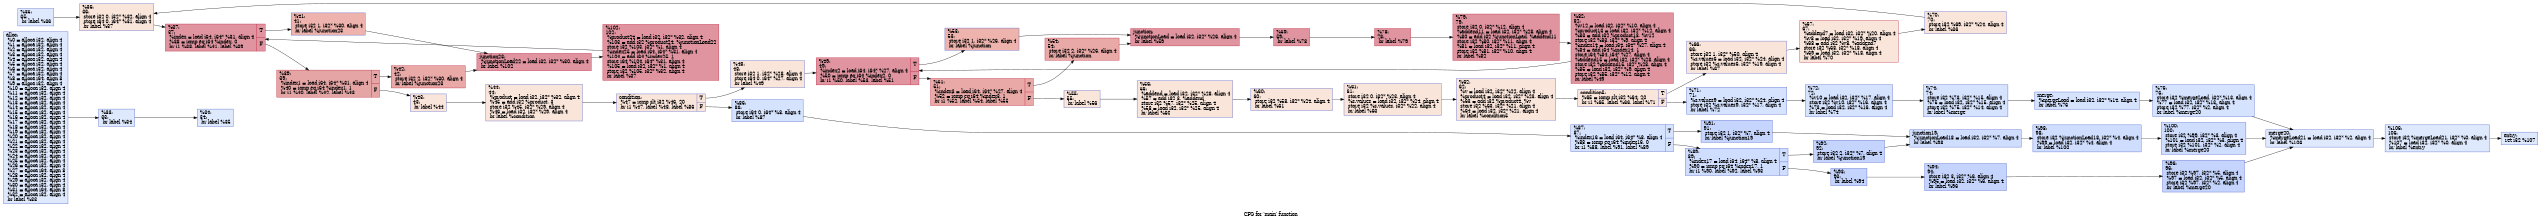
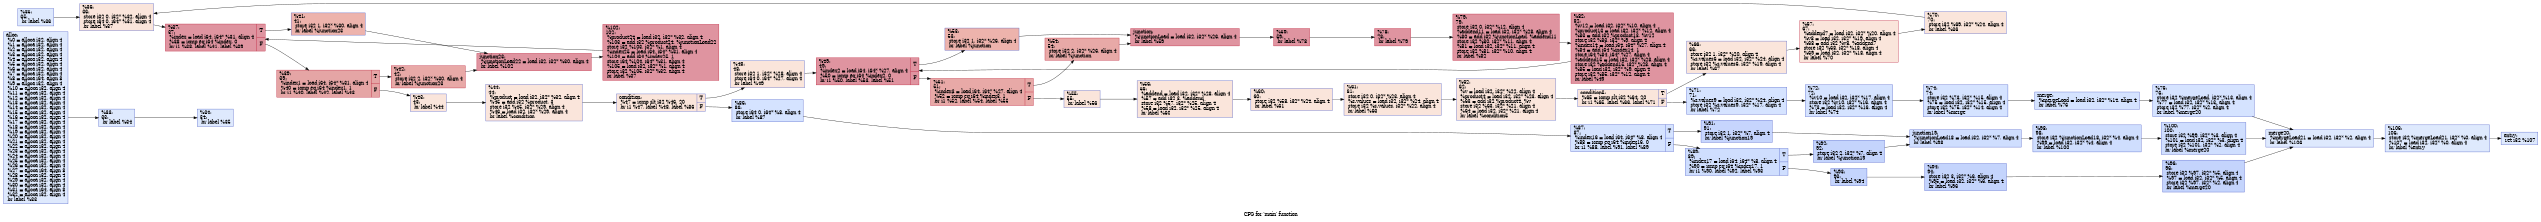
(1724, 55) -> (1724, 55)
